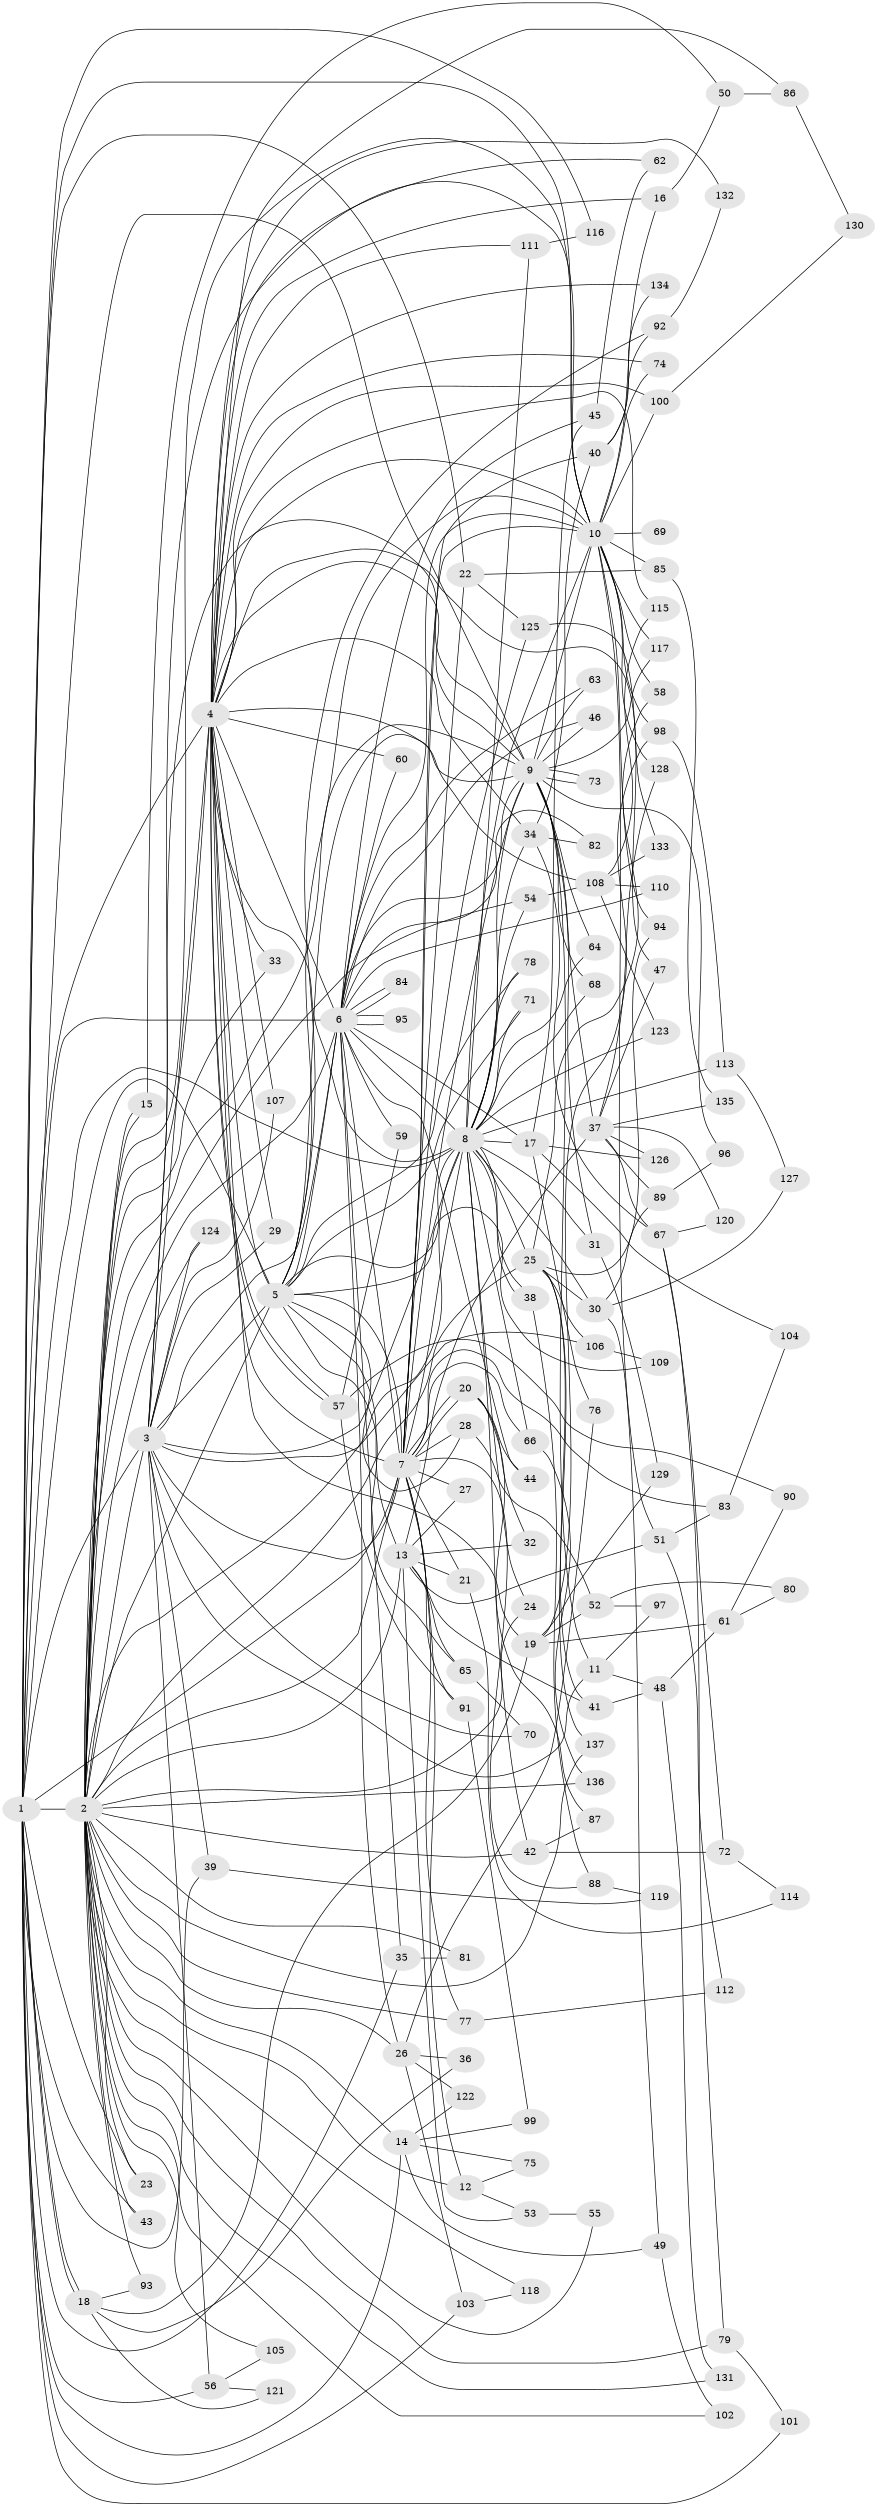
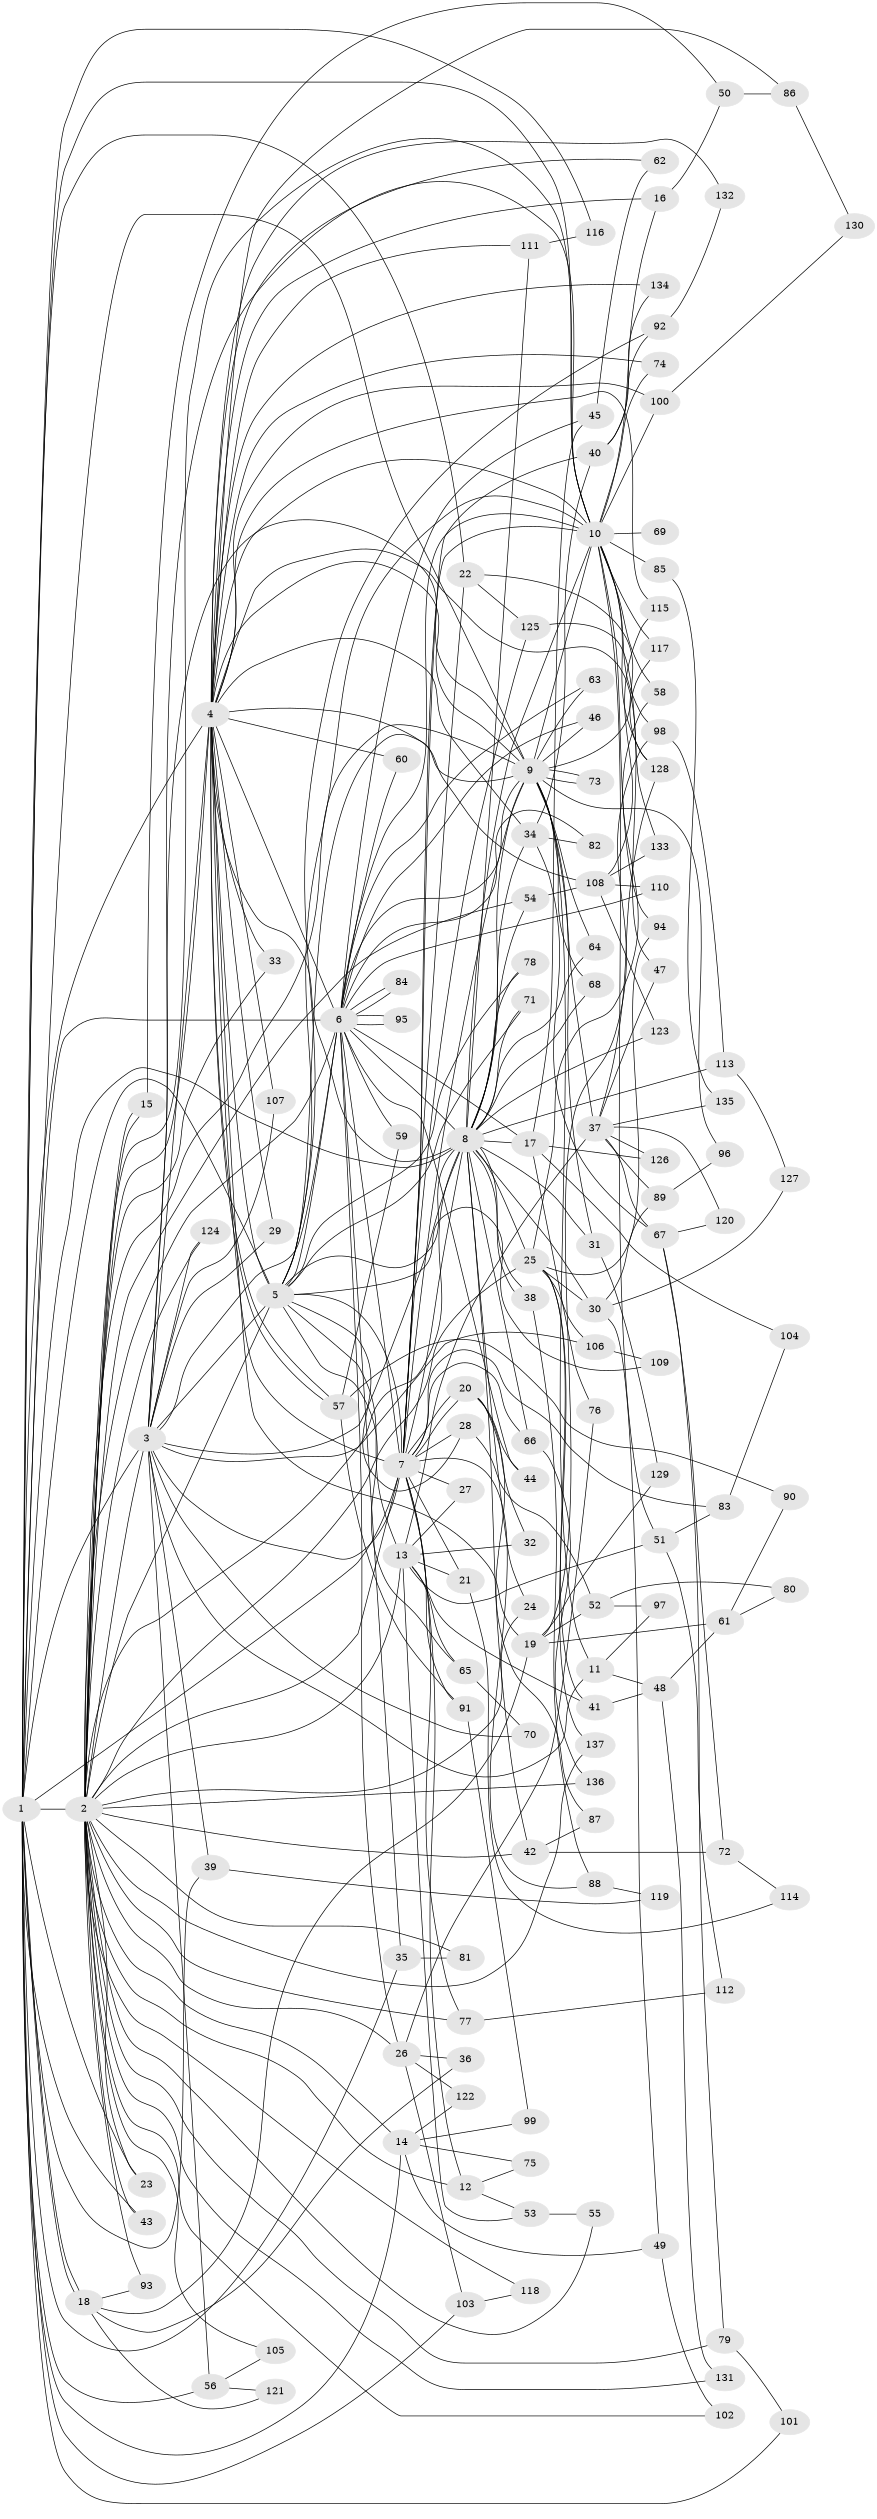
(555, 573) -> (601, 609)
